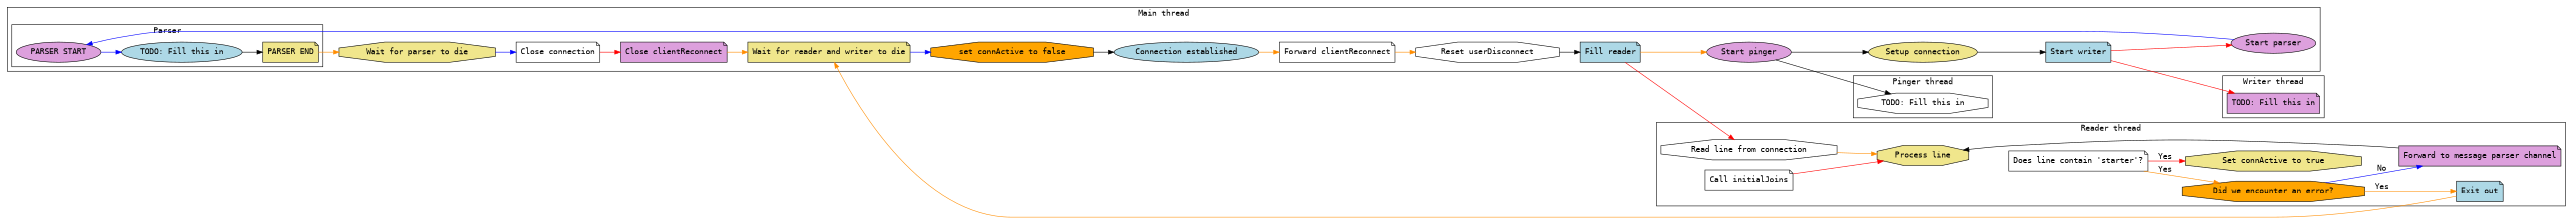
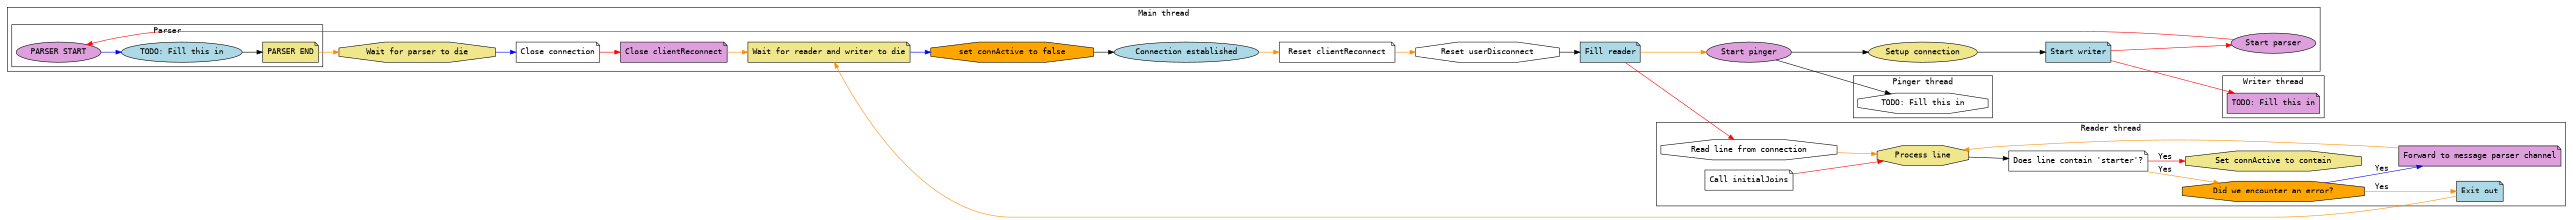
(1163, 31) -> (1163, 31)
(1337, 52) -> (1337, 52)
(2184, 140) -> (2184, 140)
none -> (1986, 158)
(2273, 161) -> (2273, 161)
(2382, 169) -> (2382, 169)
